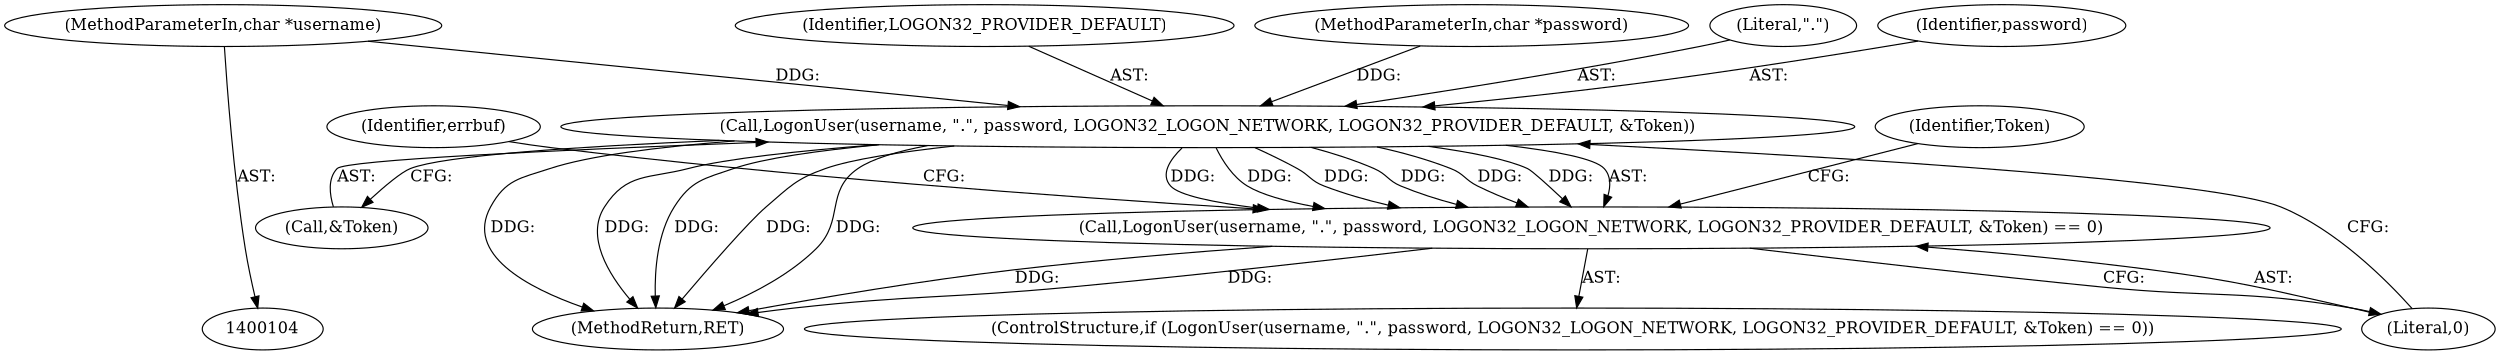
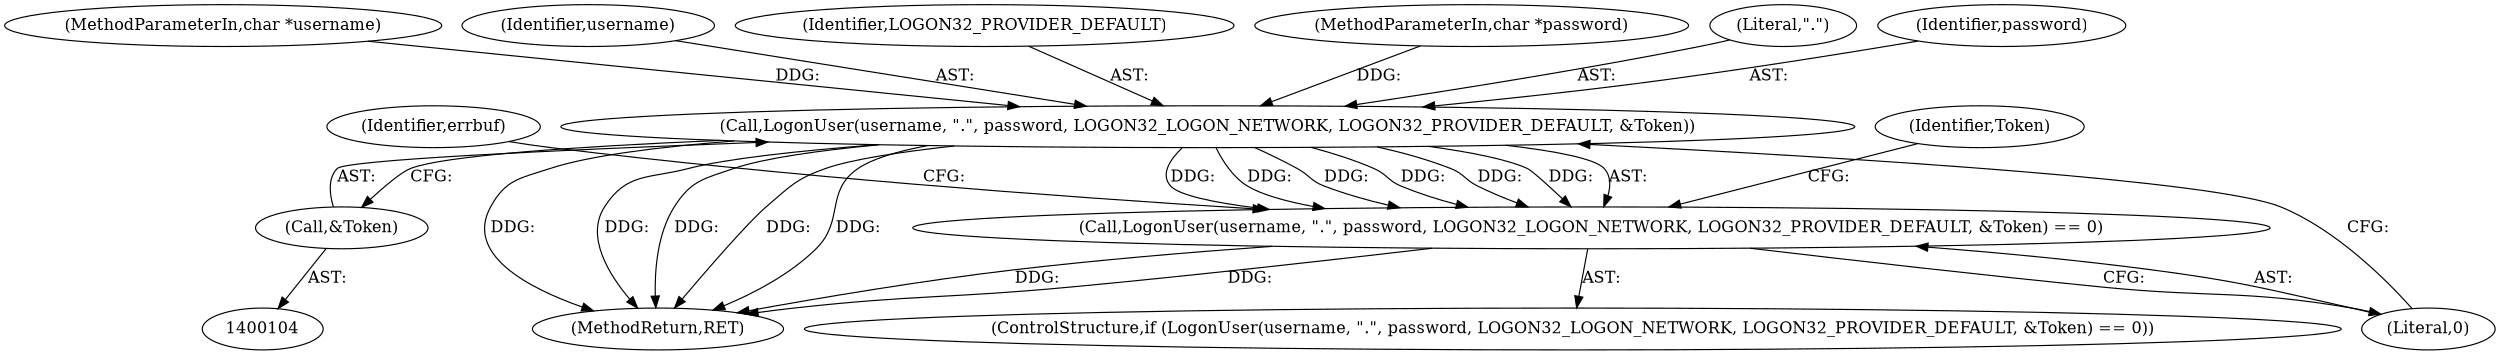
none -> (588, 26)
(235, 172) -> (306, 274)
